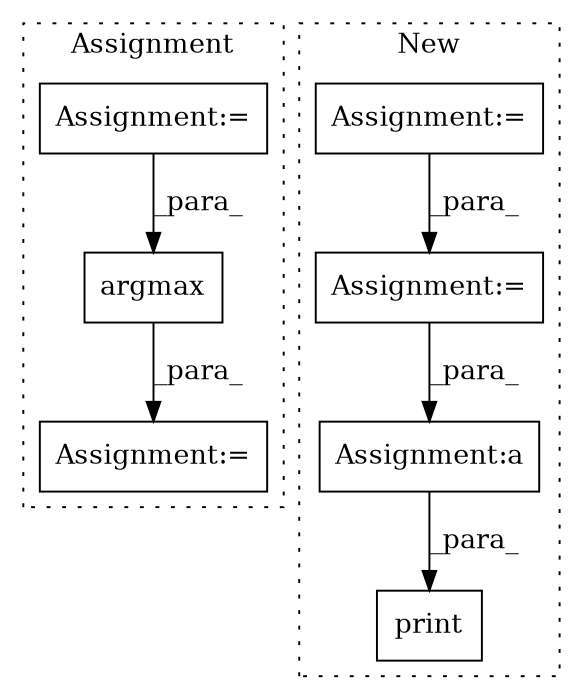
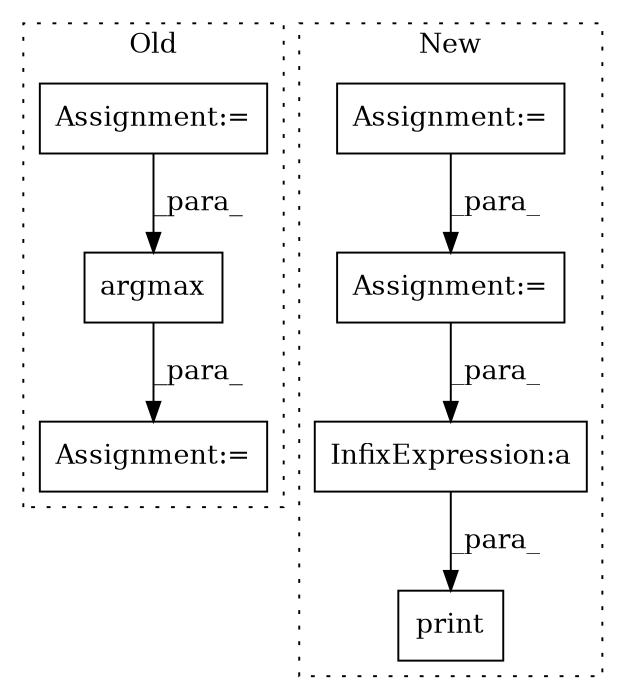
(154, 46) -> (154, 46)
(429, 457) -> (451, 457)
